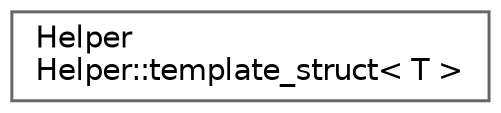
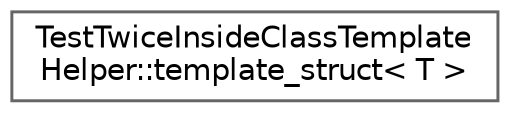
(250, 56) -> (255, 56)
